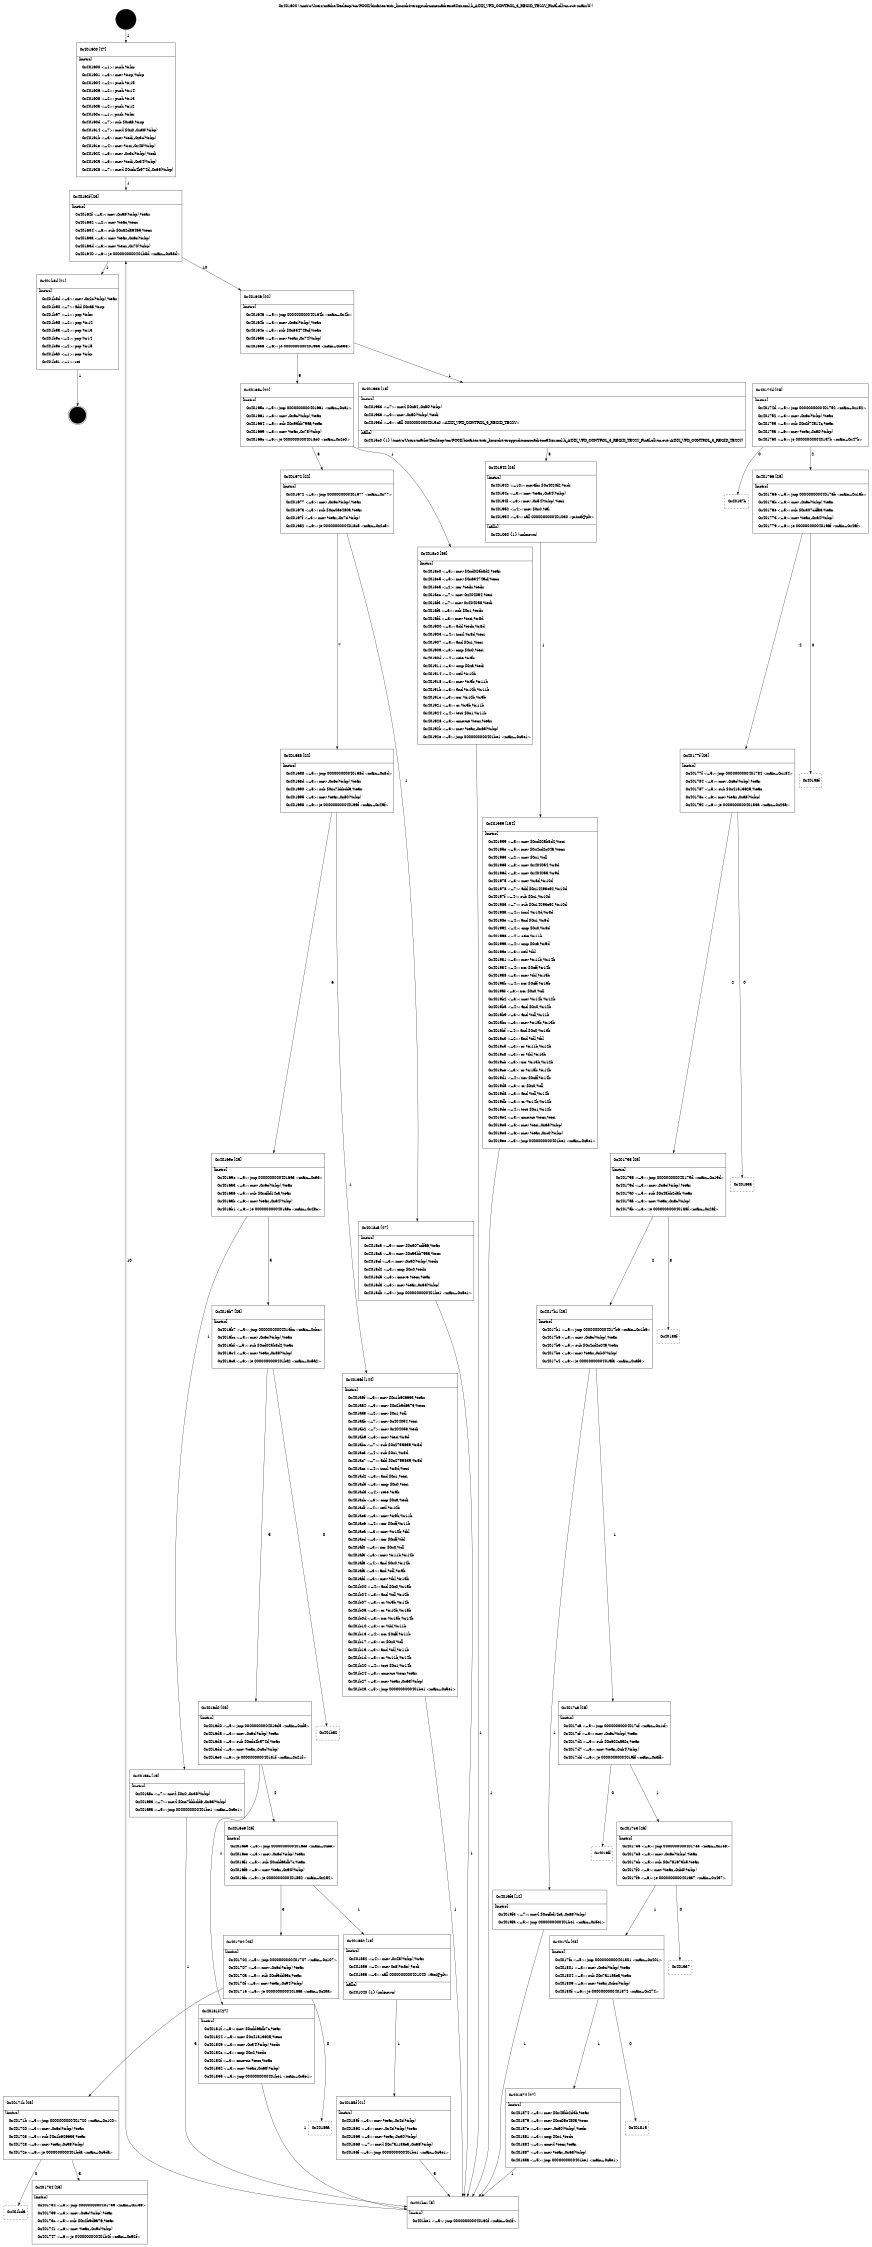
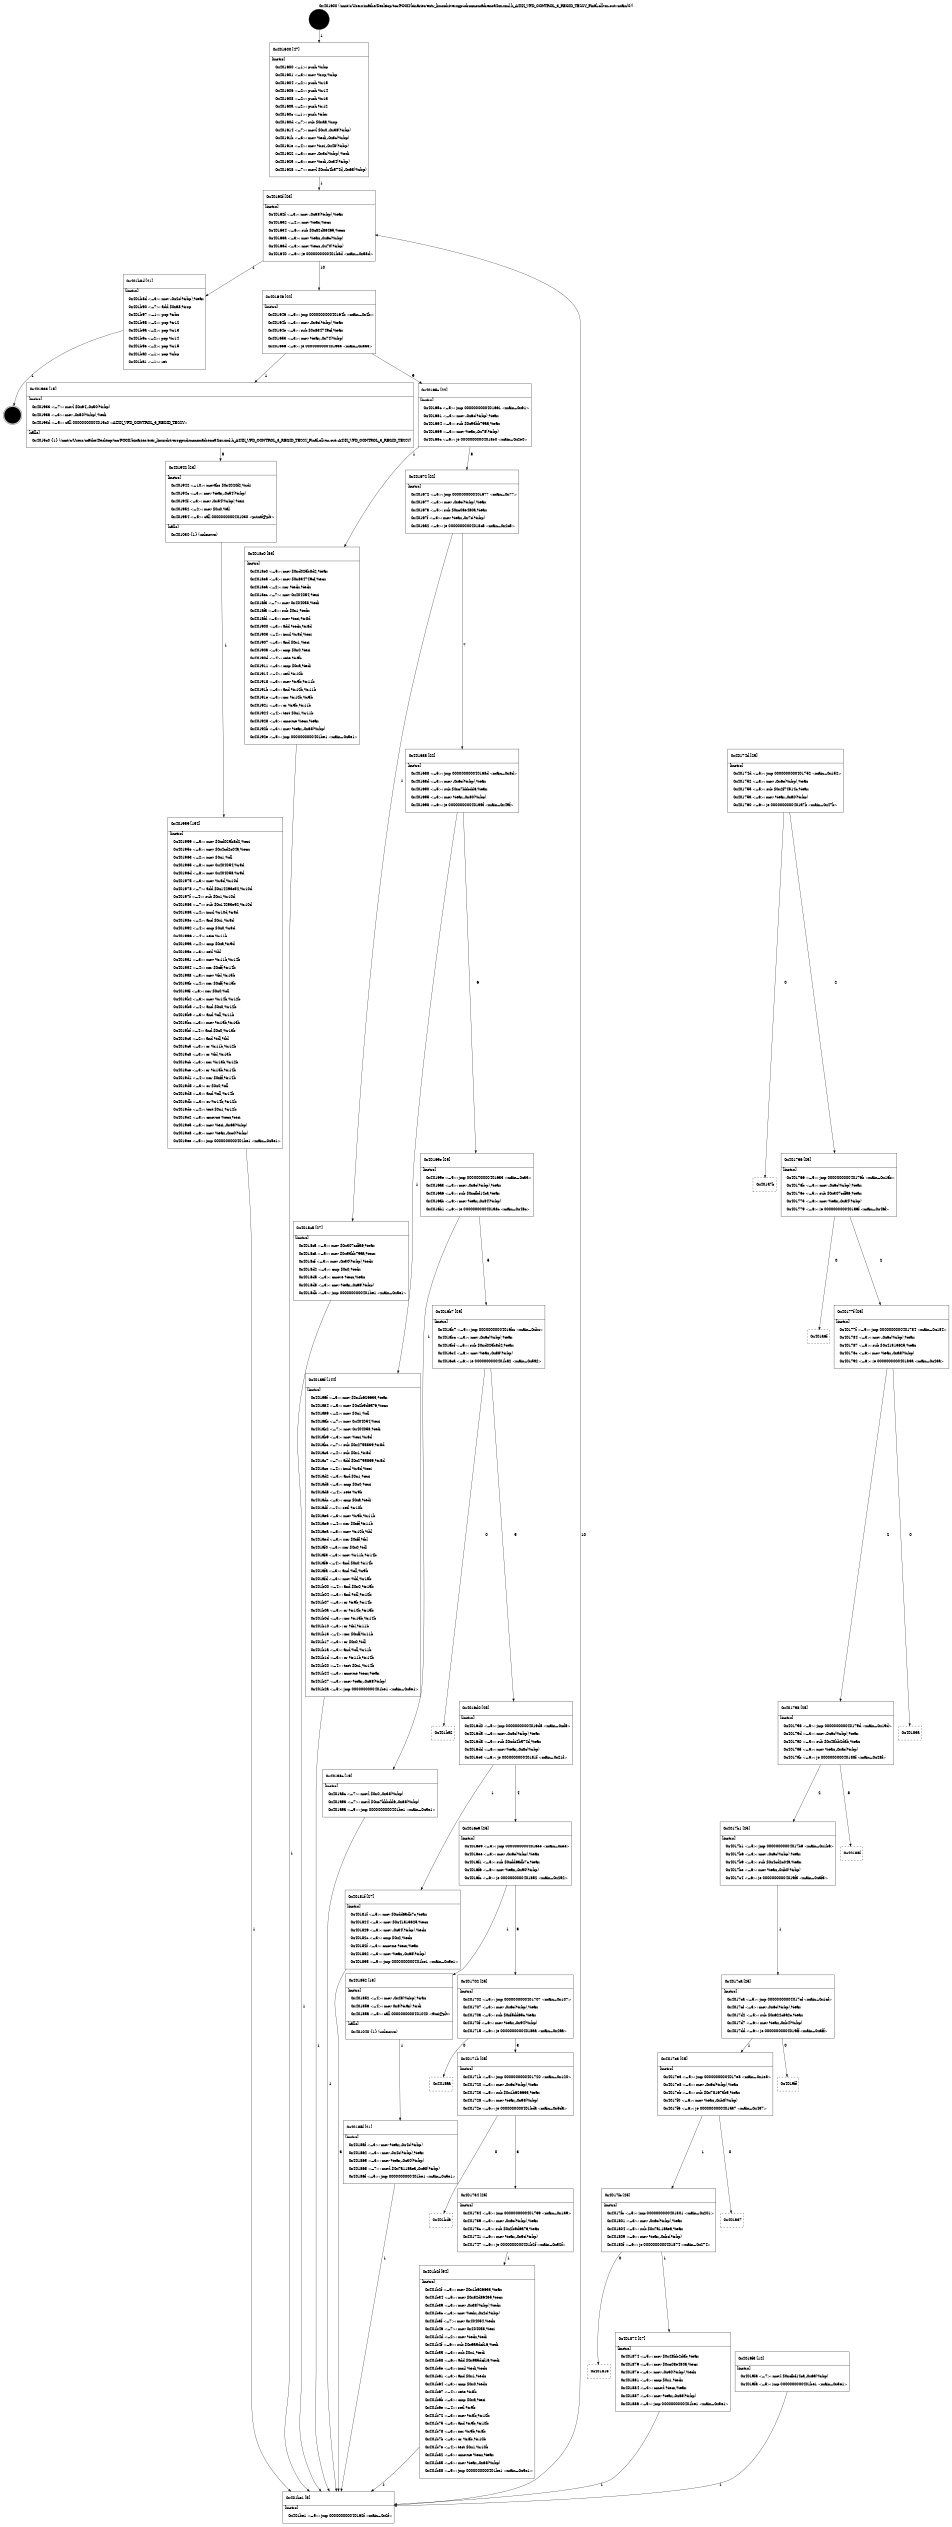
(558, 1627) -> none
(304, 2128) -> (340, 2152)
(434, 2174) -> (384, 2259)
none -> (477, 2372)
